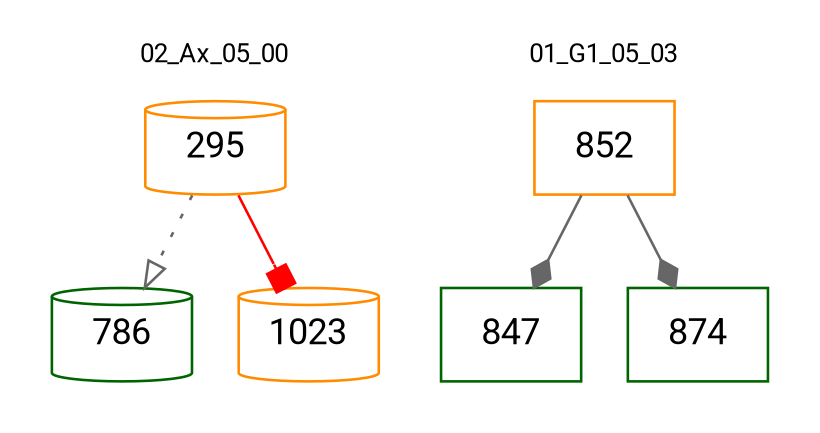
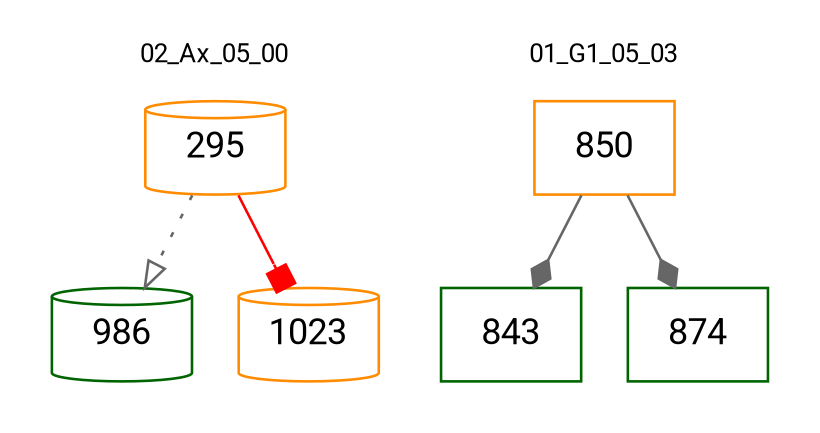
(605, 148) -> (605, 148)
(122, 335) -> (122, 335)
(511, 335) -> (511, 335)
